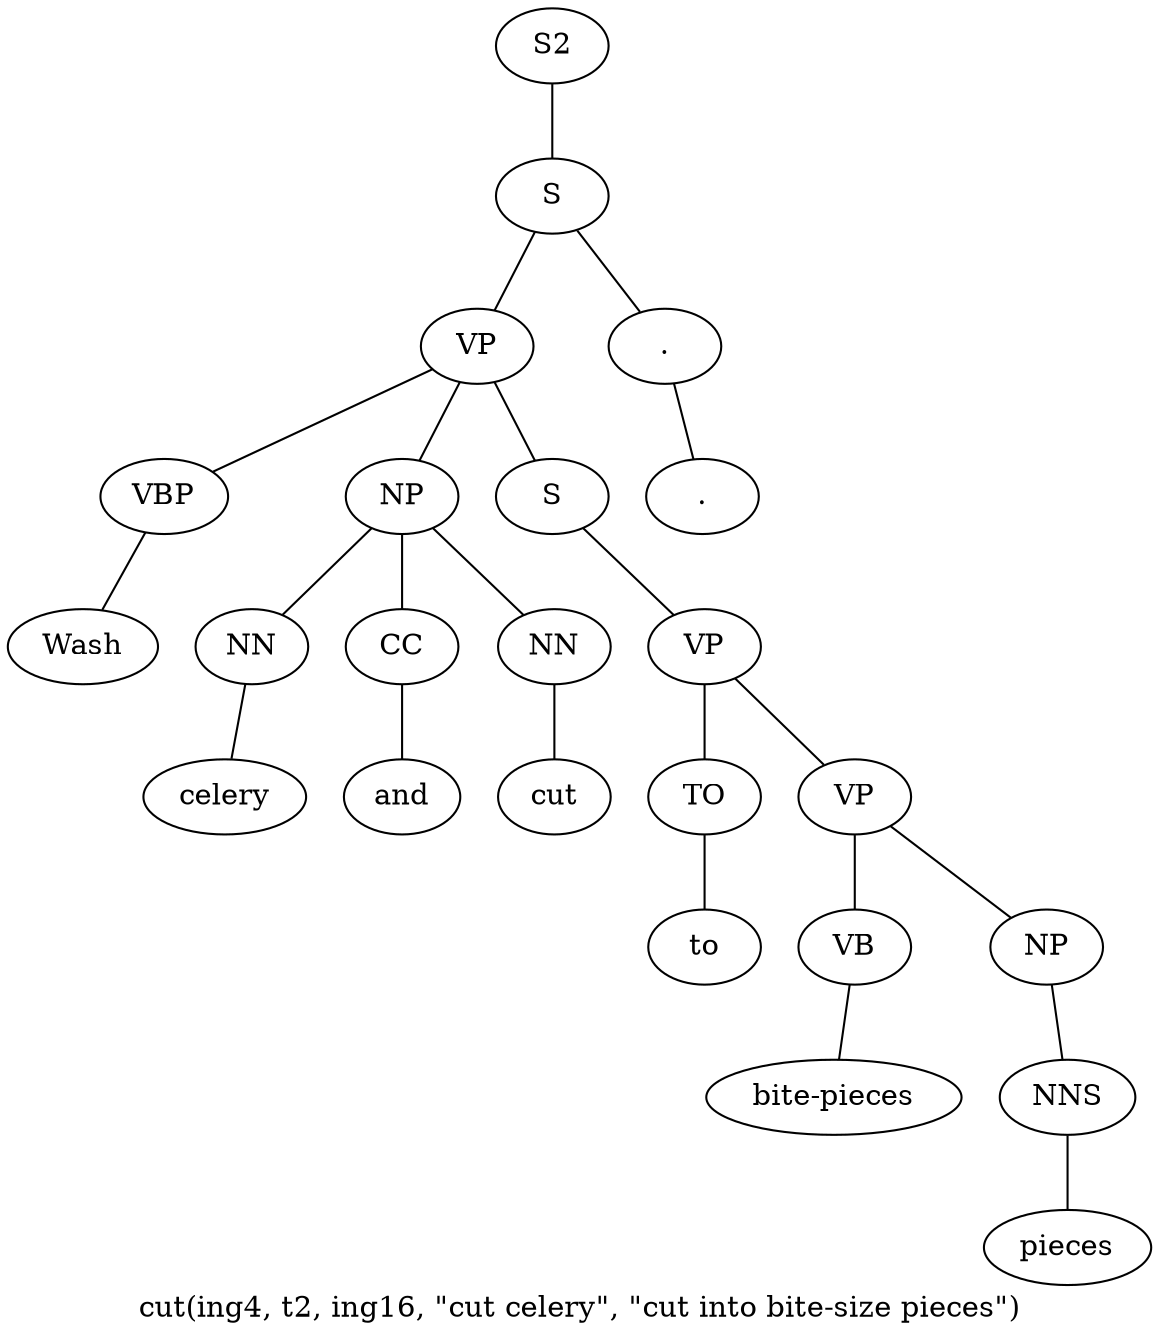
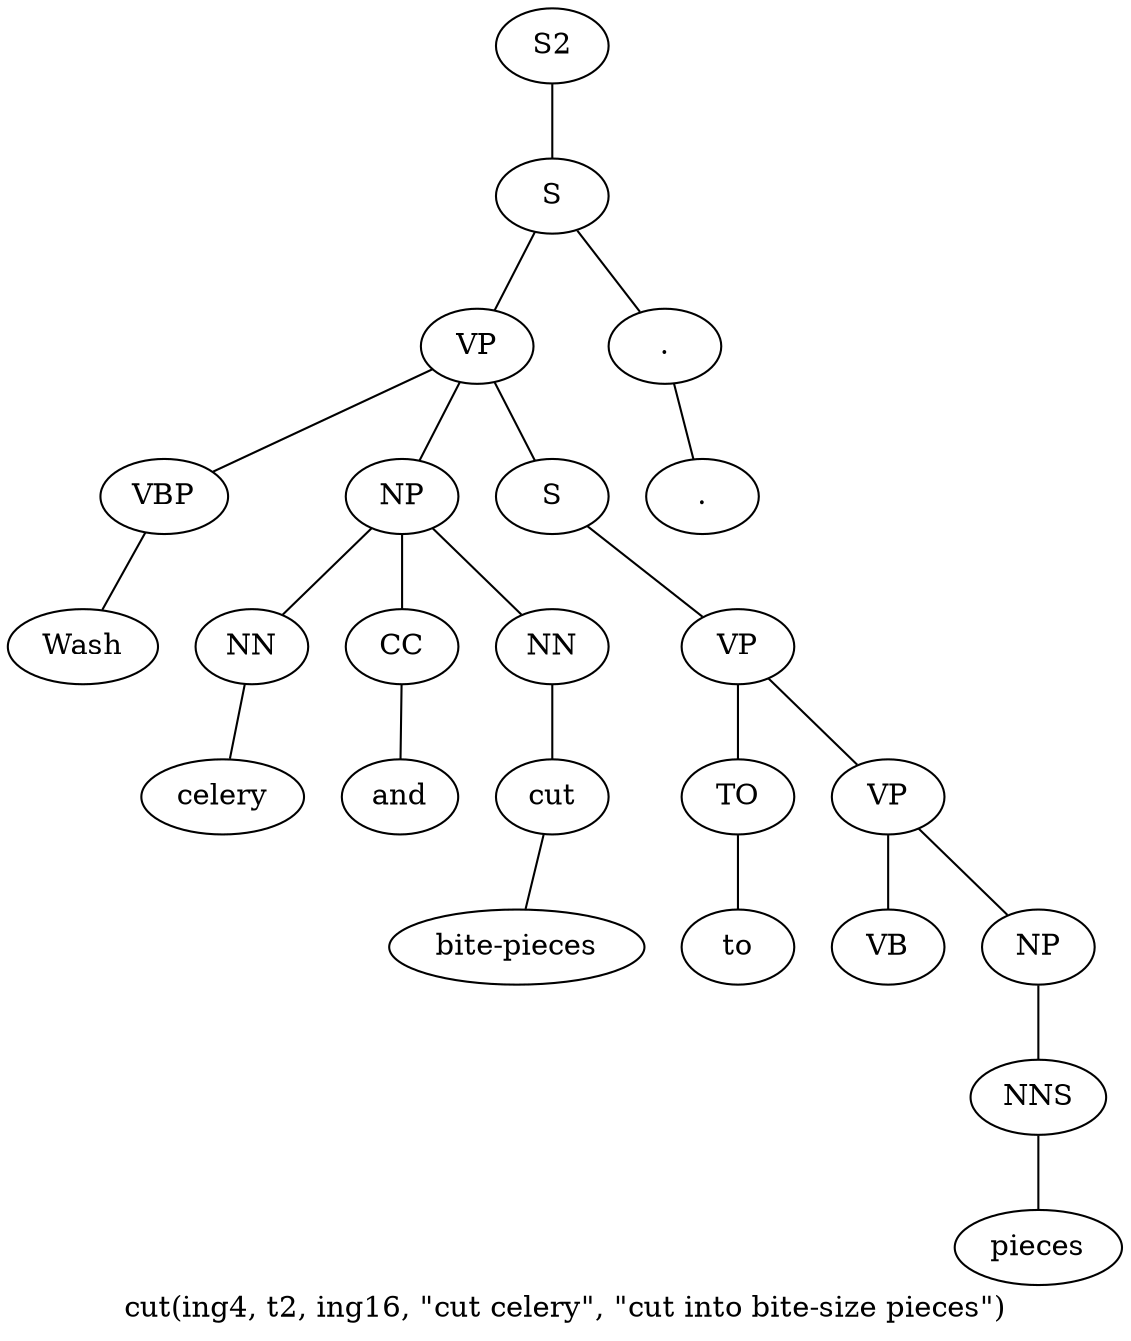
(844, 1022) -> (535, 872)
